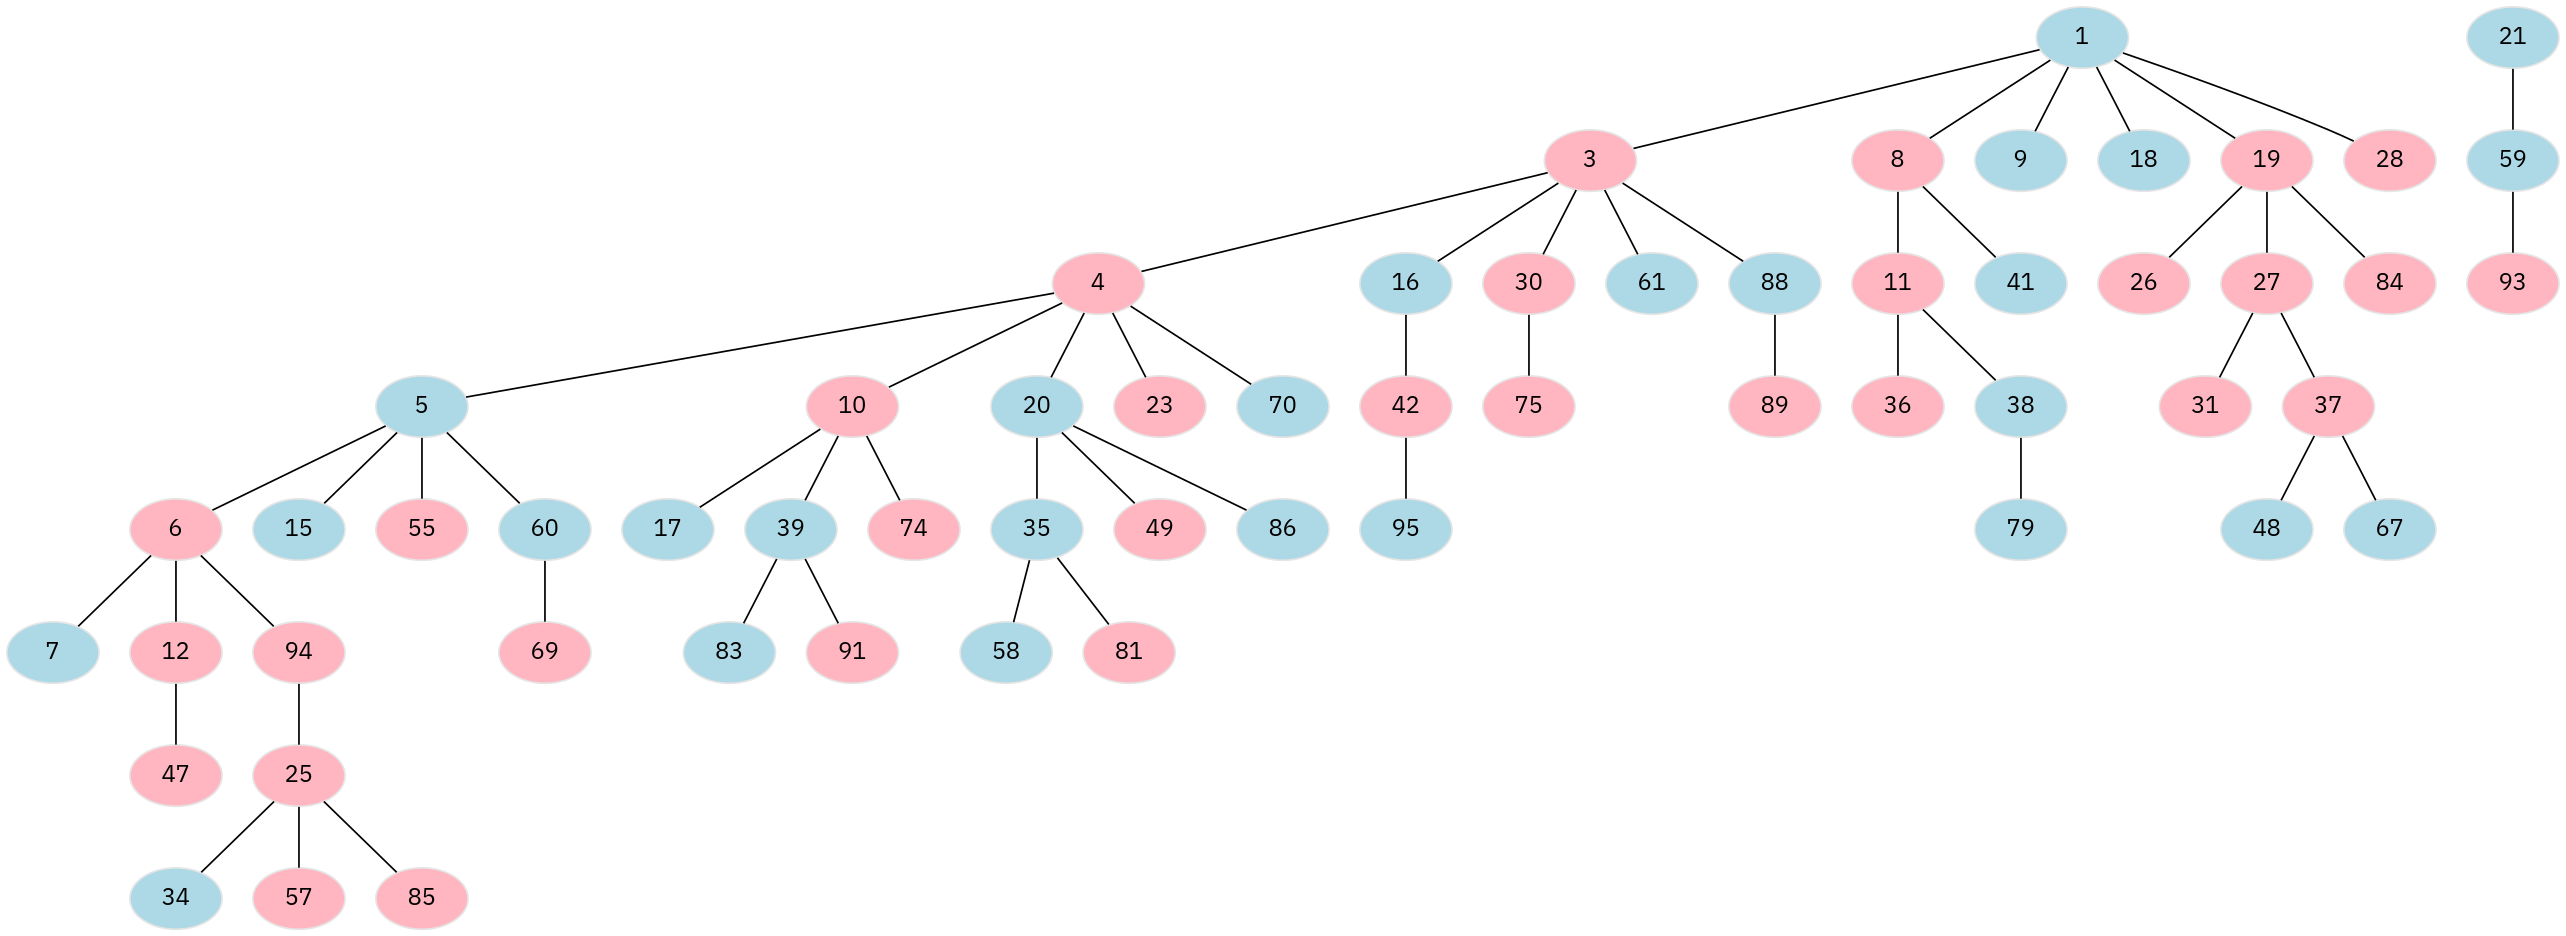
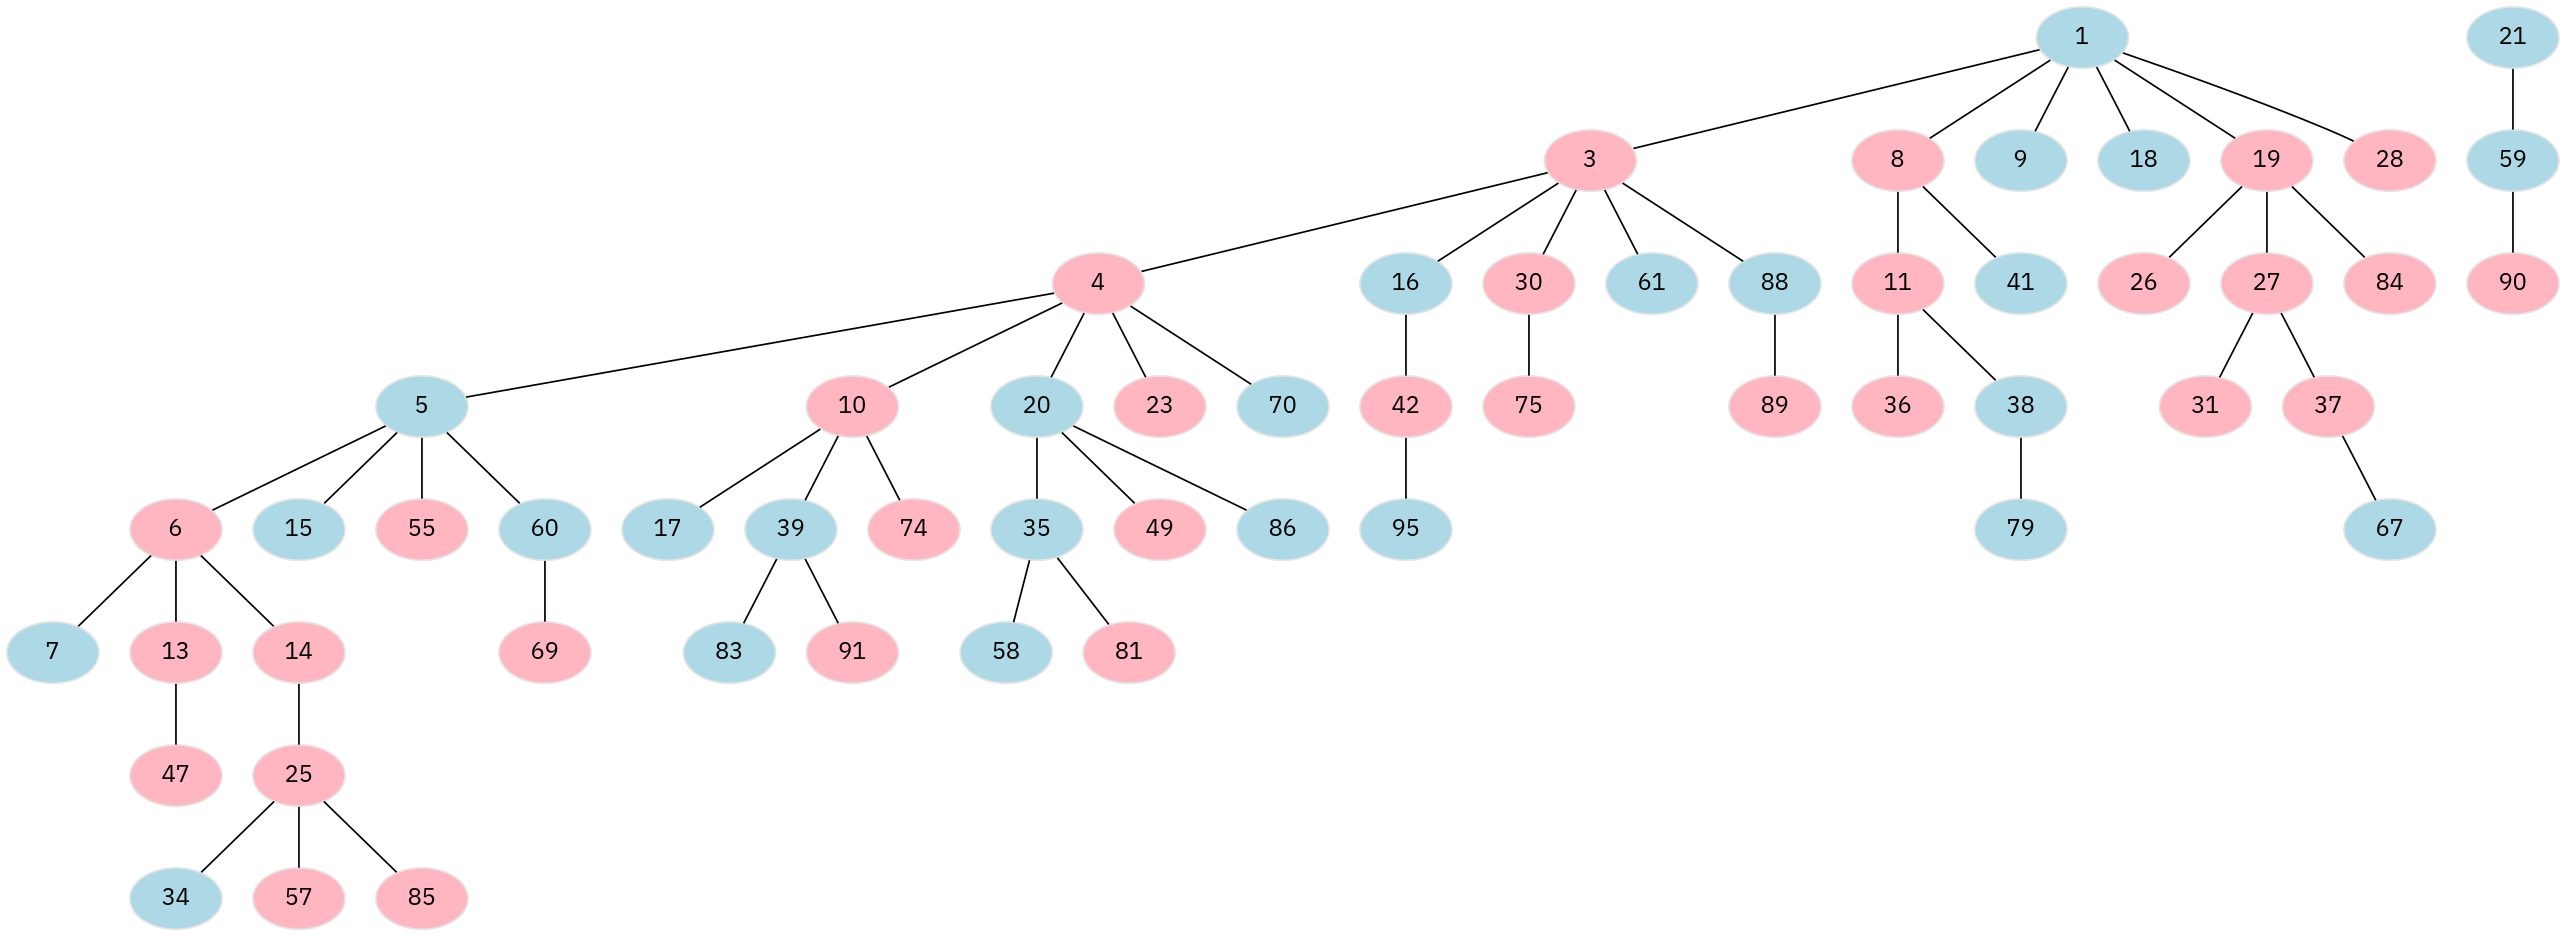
(2513, 284) -> (2513, 284)
(2267, 530) -> none
(176, 653) -> (176, 653)
(299, 653) -> (299, 653)
